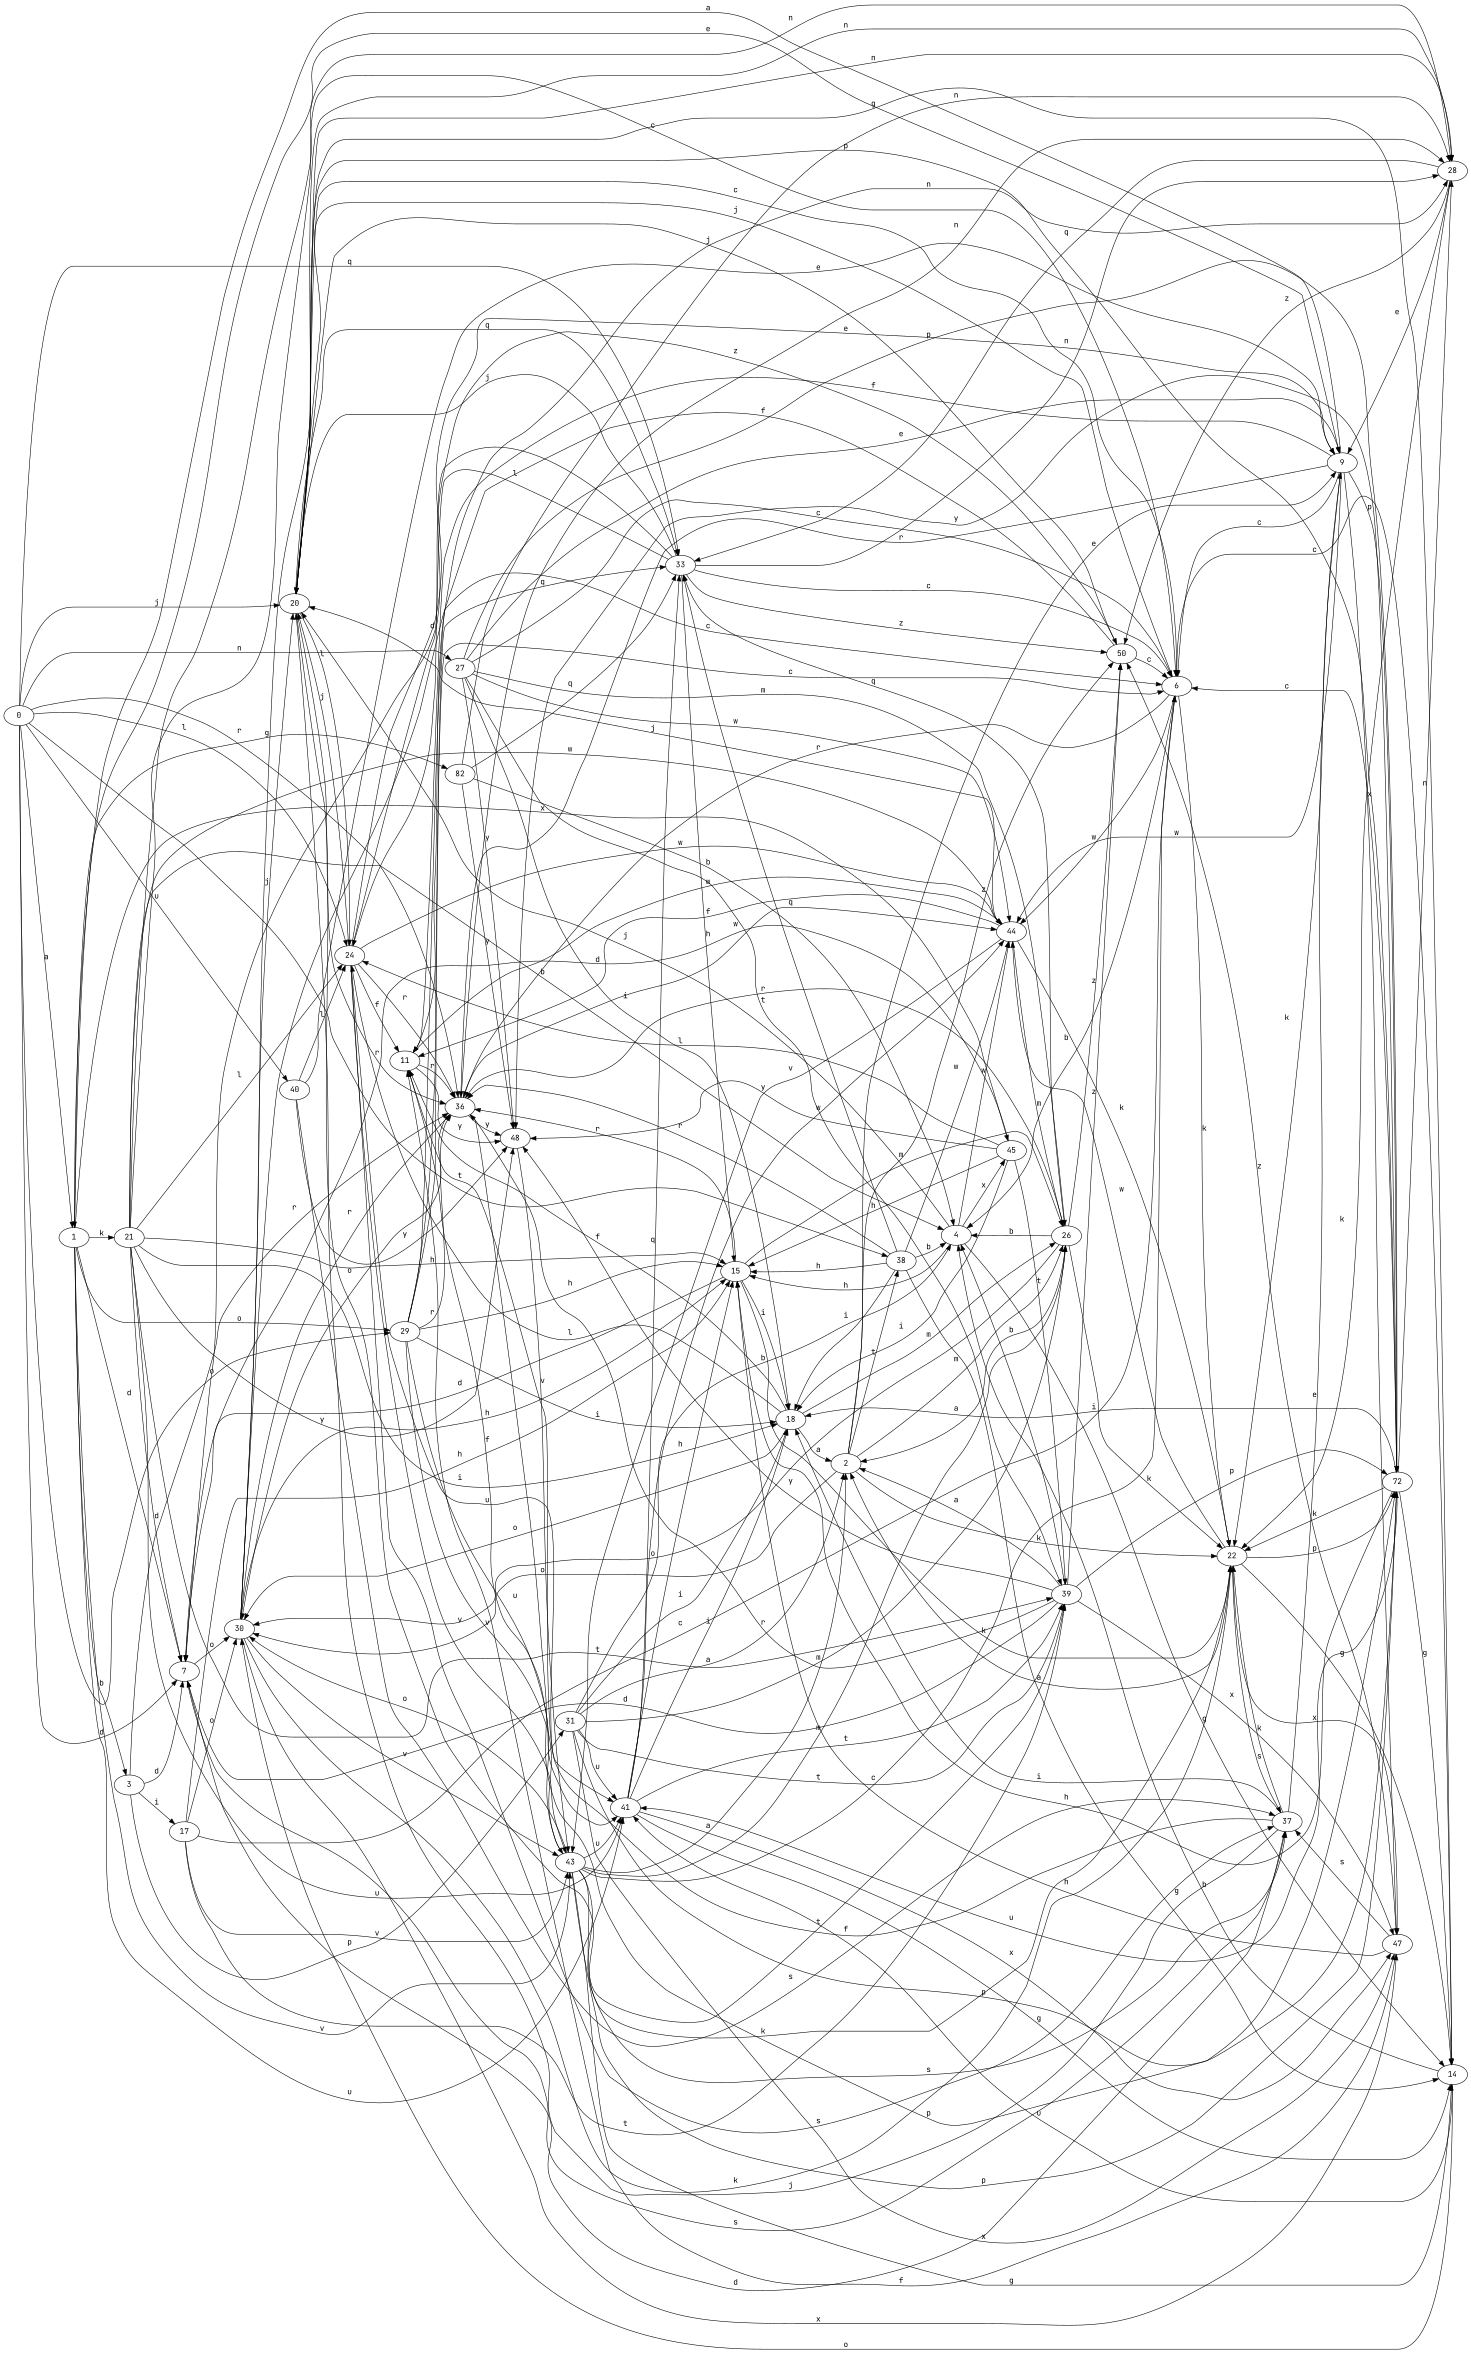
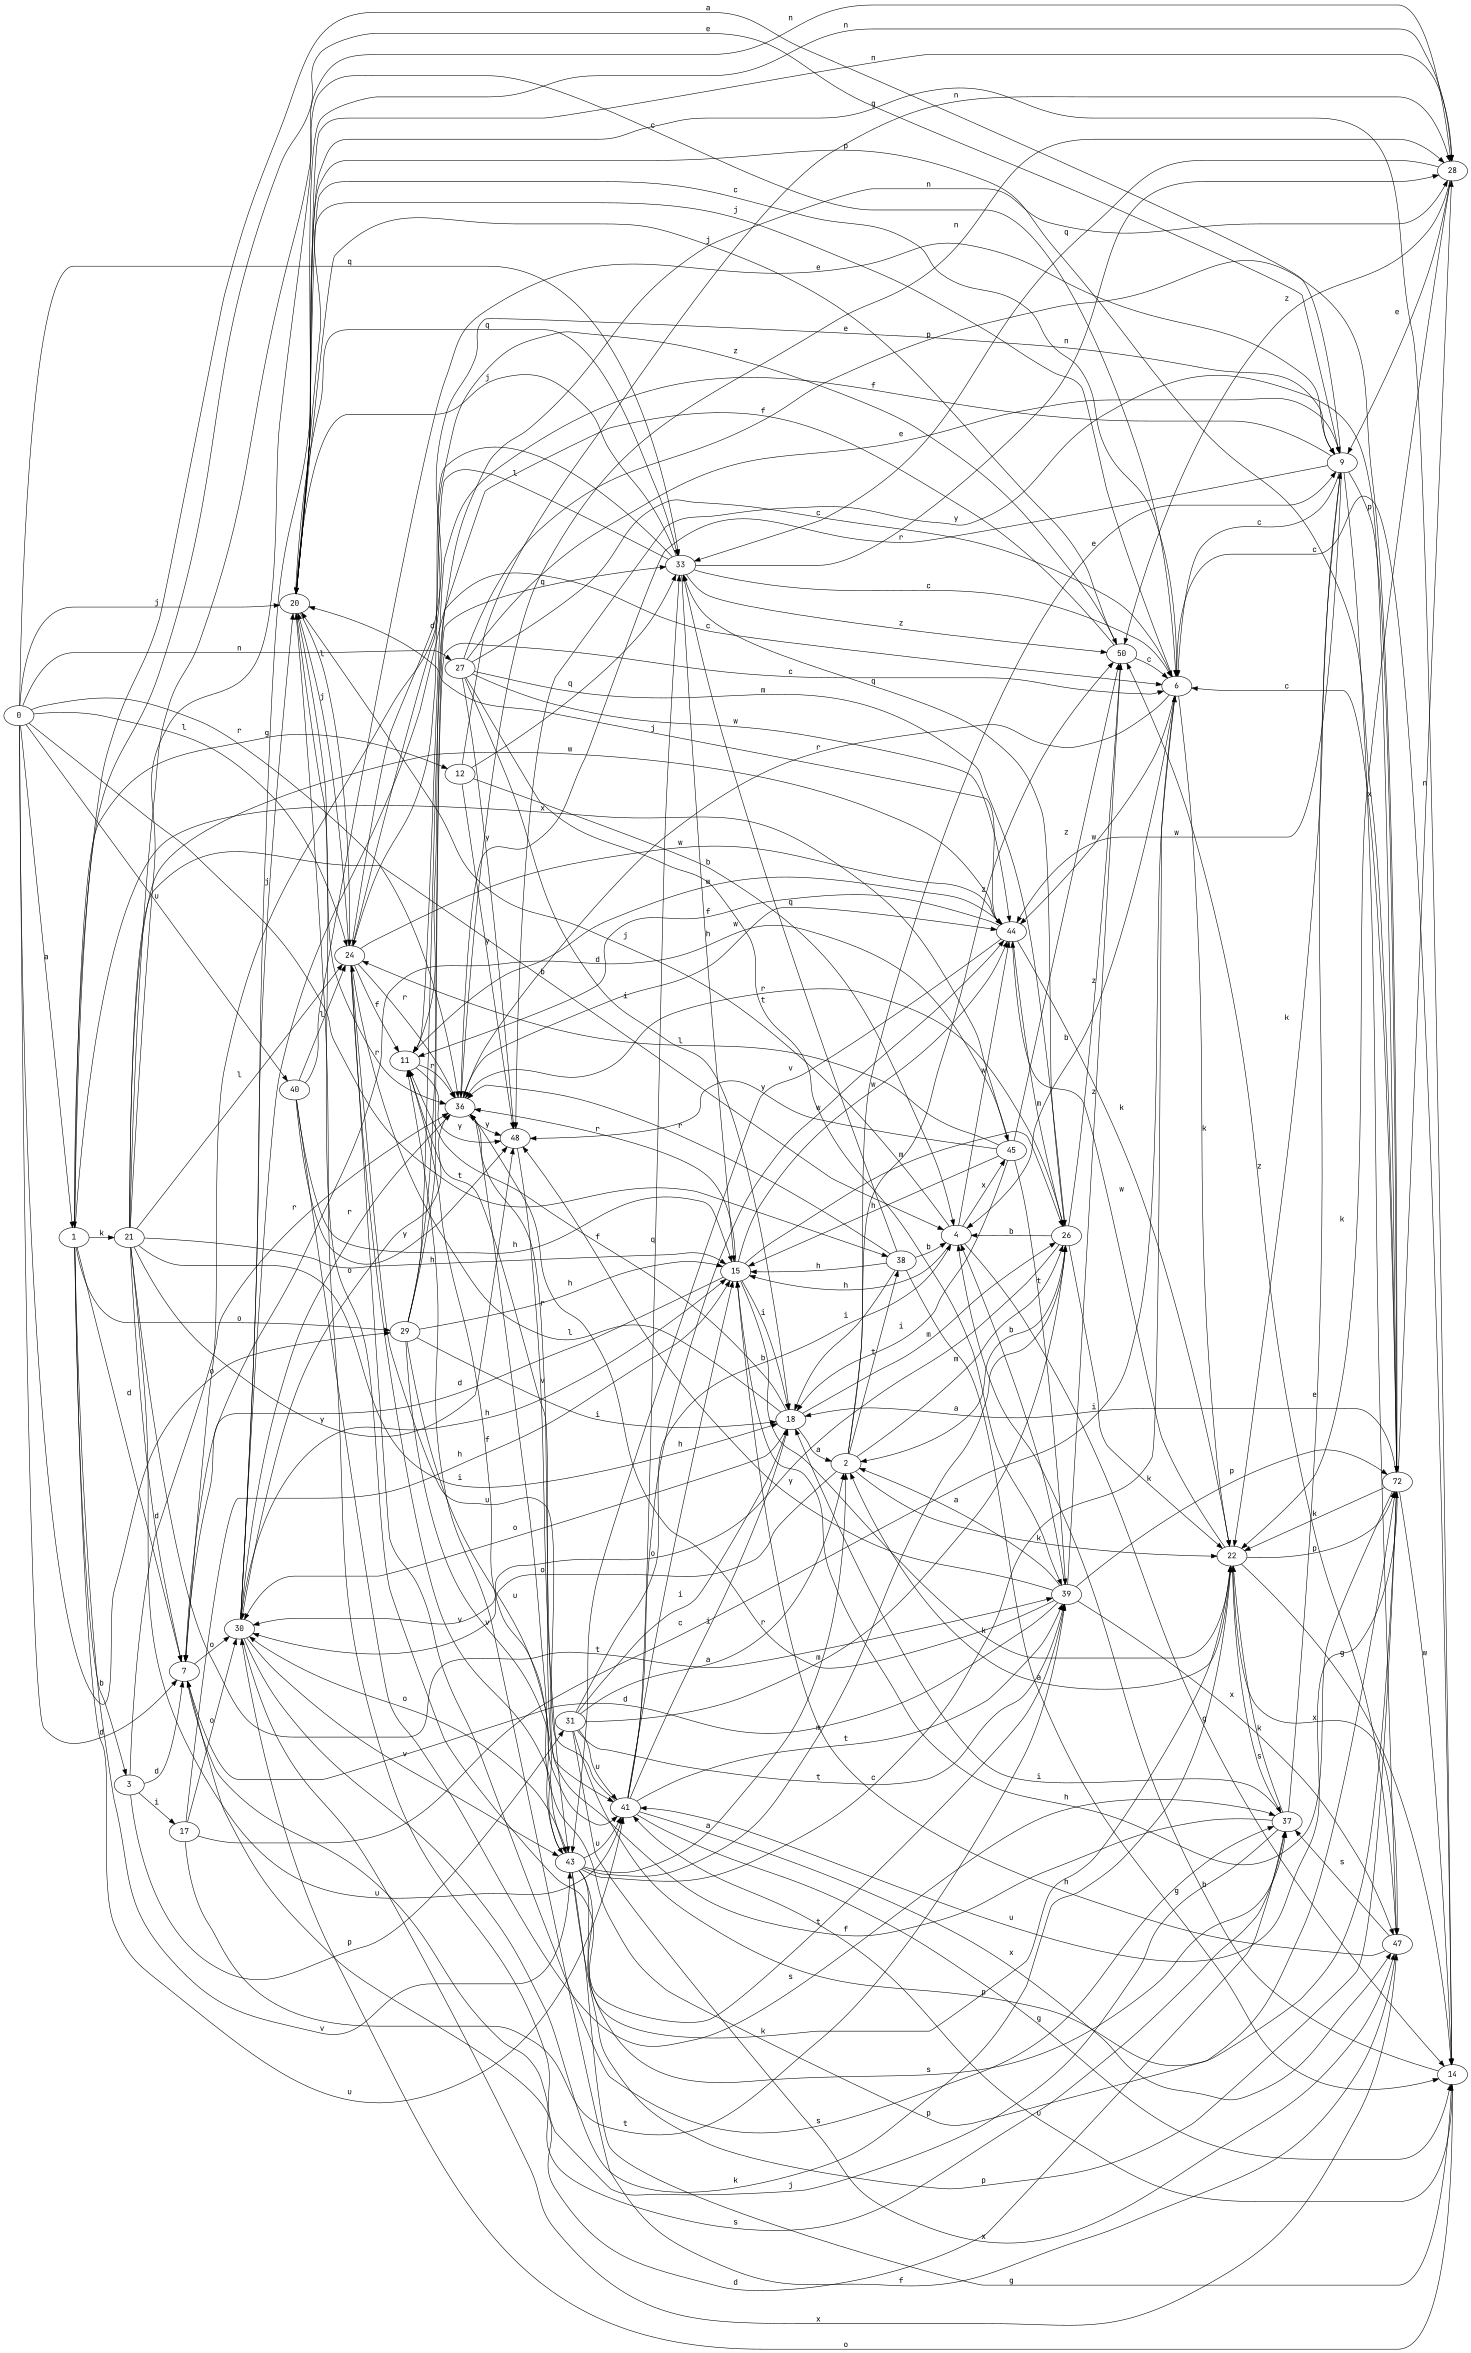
(460, 774) -> (460, 774)
none -> (1066, 905)
(961, 1101) -> (863, 1098)
none -> (483, 1253)
(444, 1256) -> (545, 1392)
(1425, 1653) -> (1425, 1653)
(363, 1936) -> none
